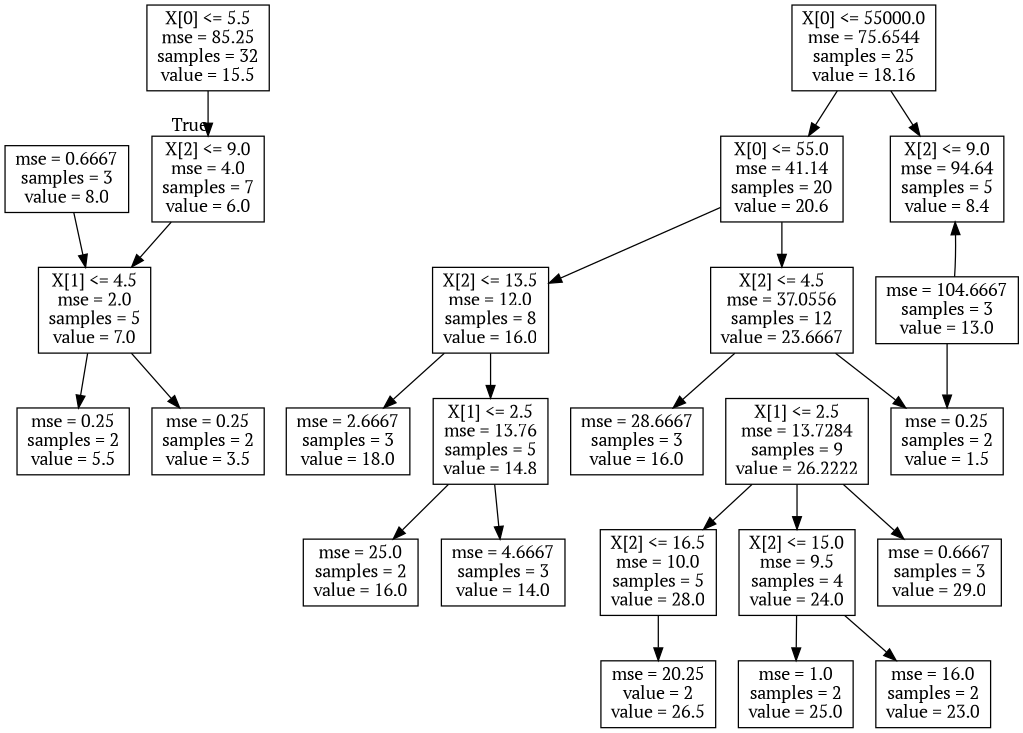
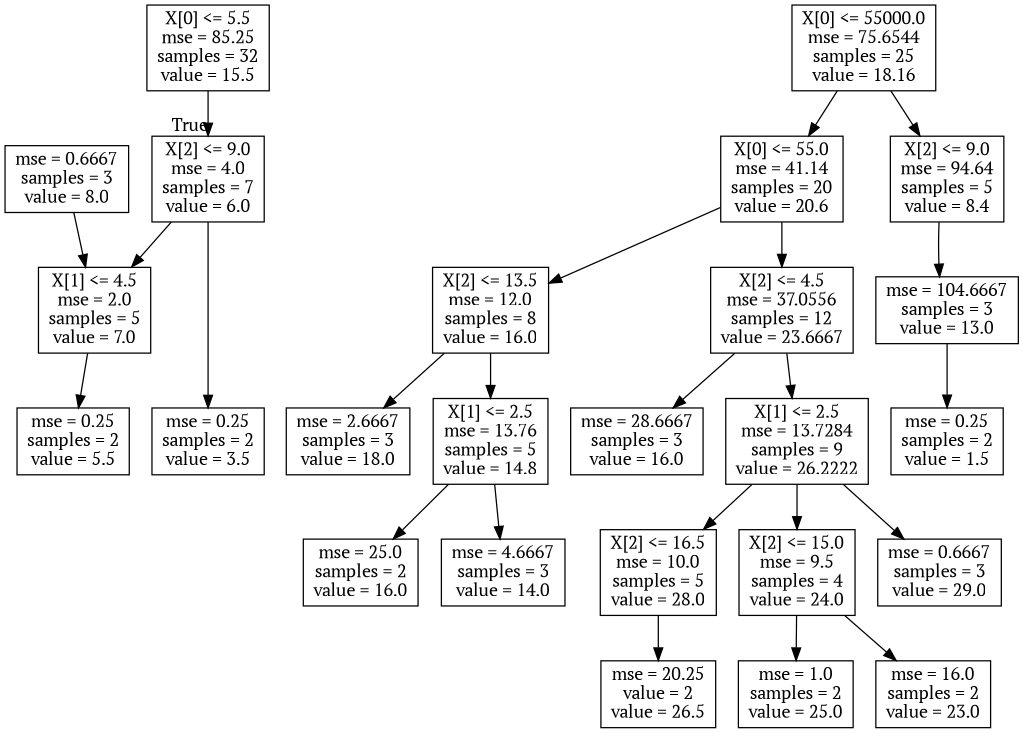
(955, 256) -> (939, 243)
(151, 376) -> (208, 309)
(865, 377) -> (789, 369)
